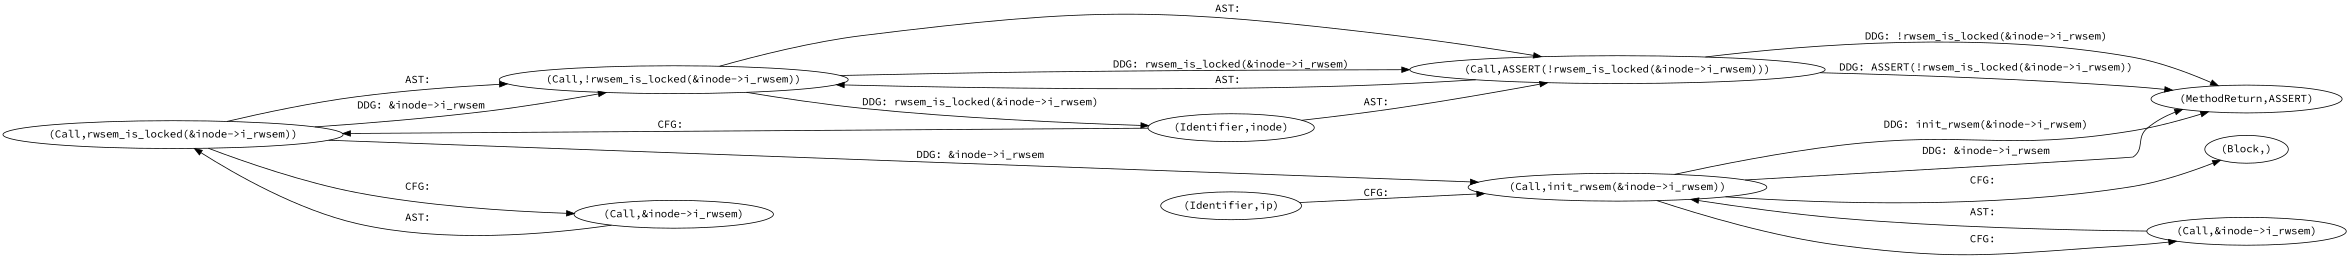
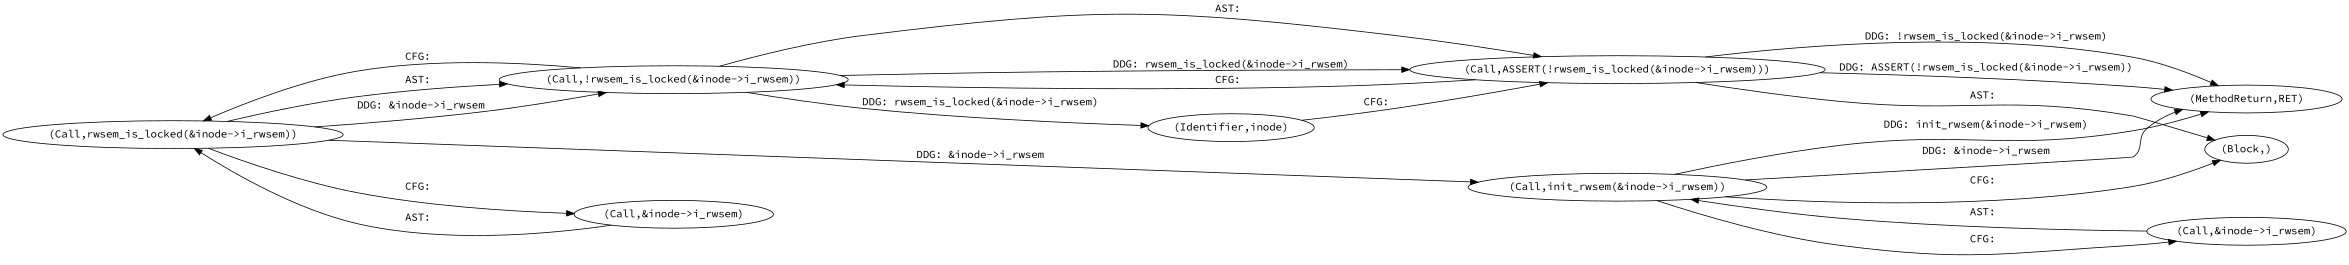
(1231, 80) -> (1231, 80)
(2247, 99) -> (2247, 99)
(1380, 103) -> (1380, 103)
none -> (1953, 106)
(749, 131) -> (392, 67)
(1231, 206) -> none
